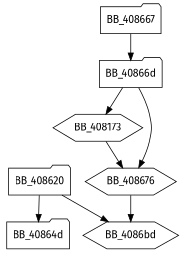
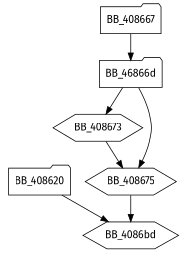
(131, 74) -> (131, 74)
(98, 128) -> (98, 128)
(131, 182) -> (131, 182)
(38, 235) -> none
